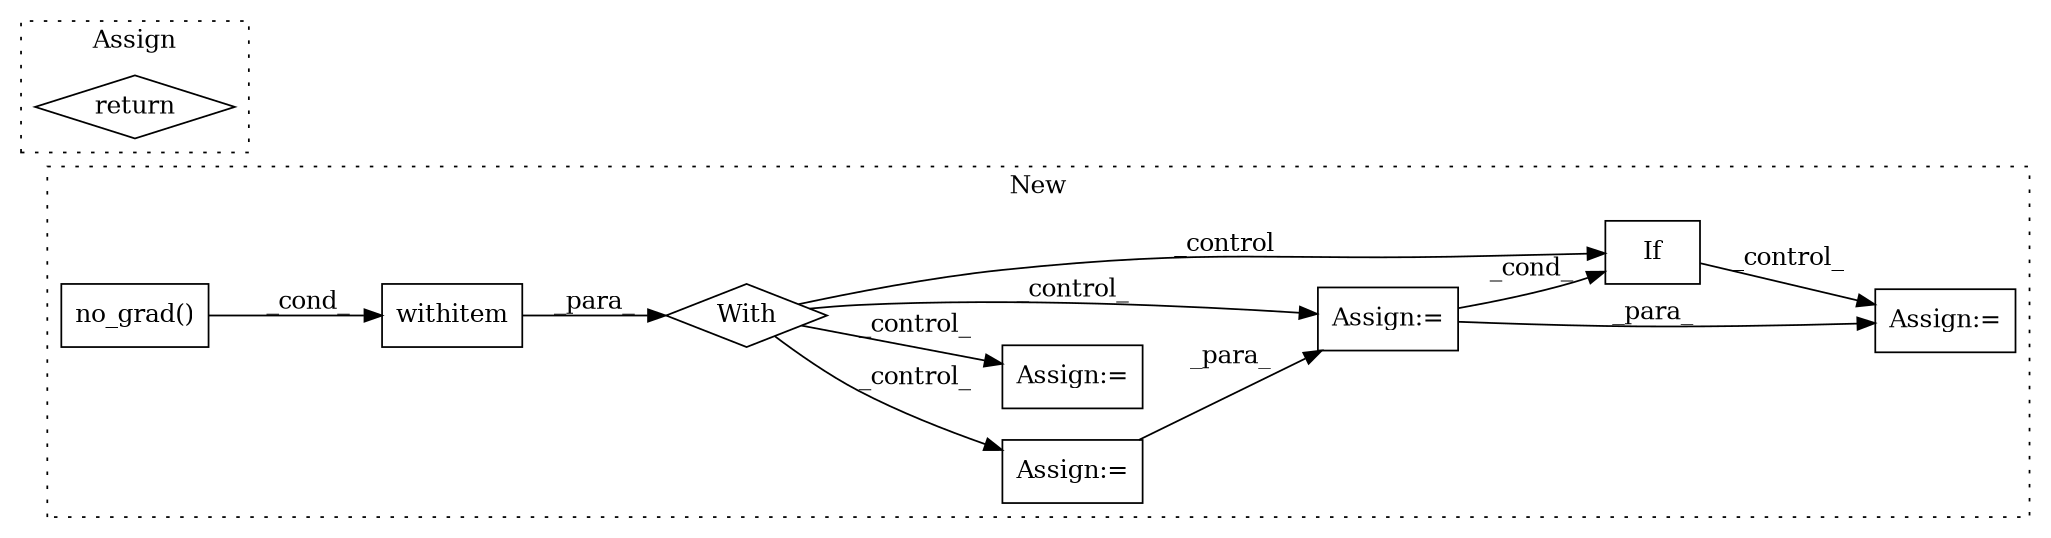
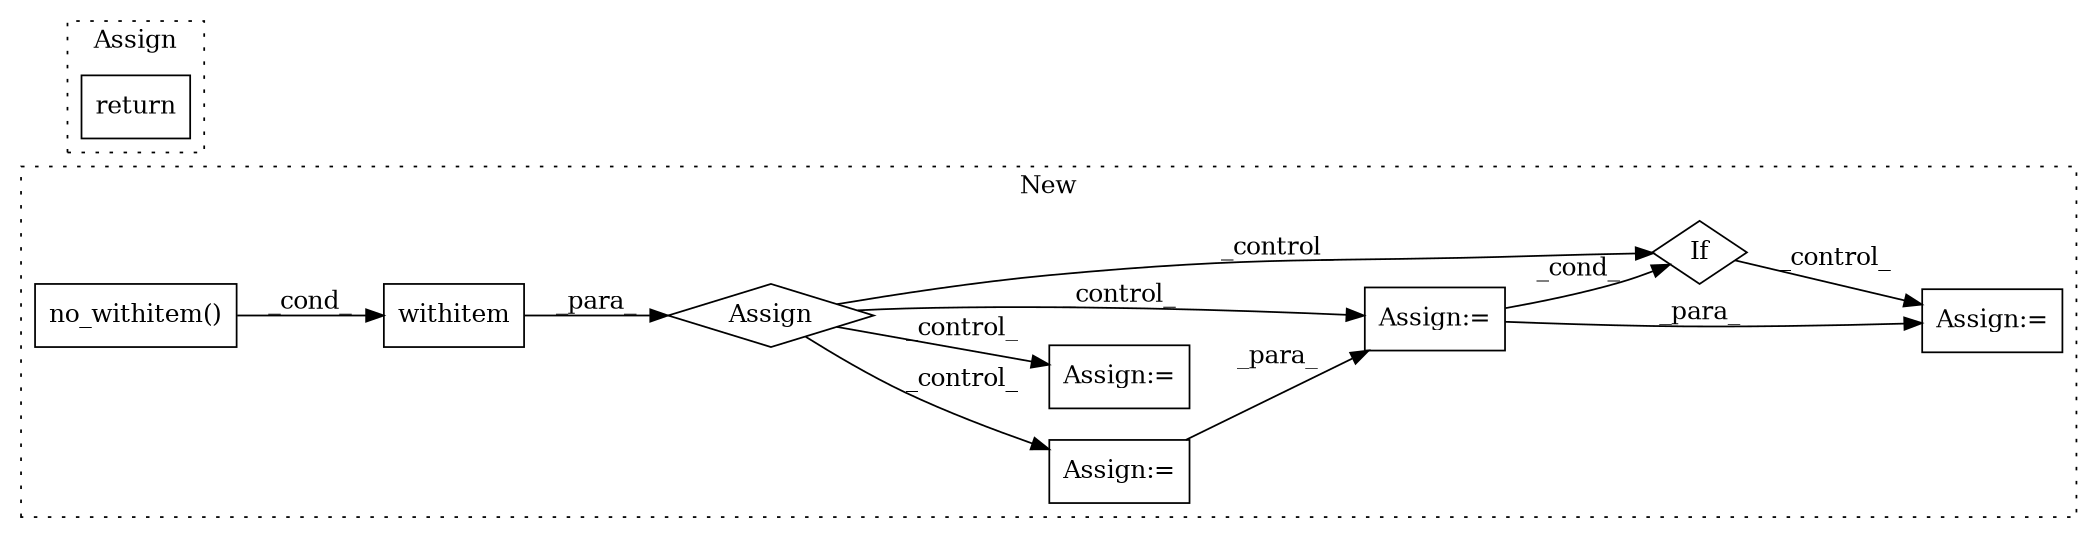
(135, 107) -> (136, 107)
(1653, 252) -> (1700, 252)
(135, 316) -> (136, 316)
(747, 316) -> (771, 316)
